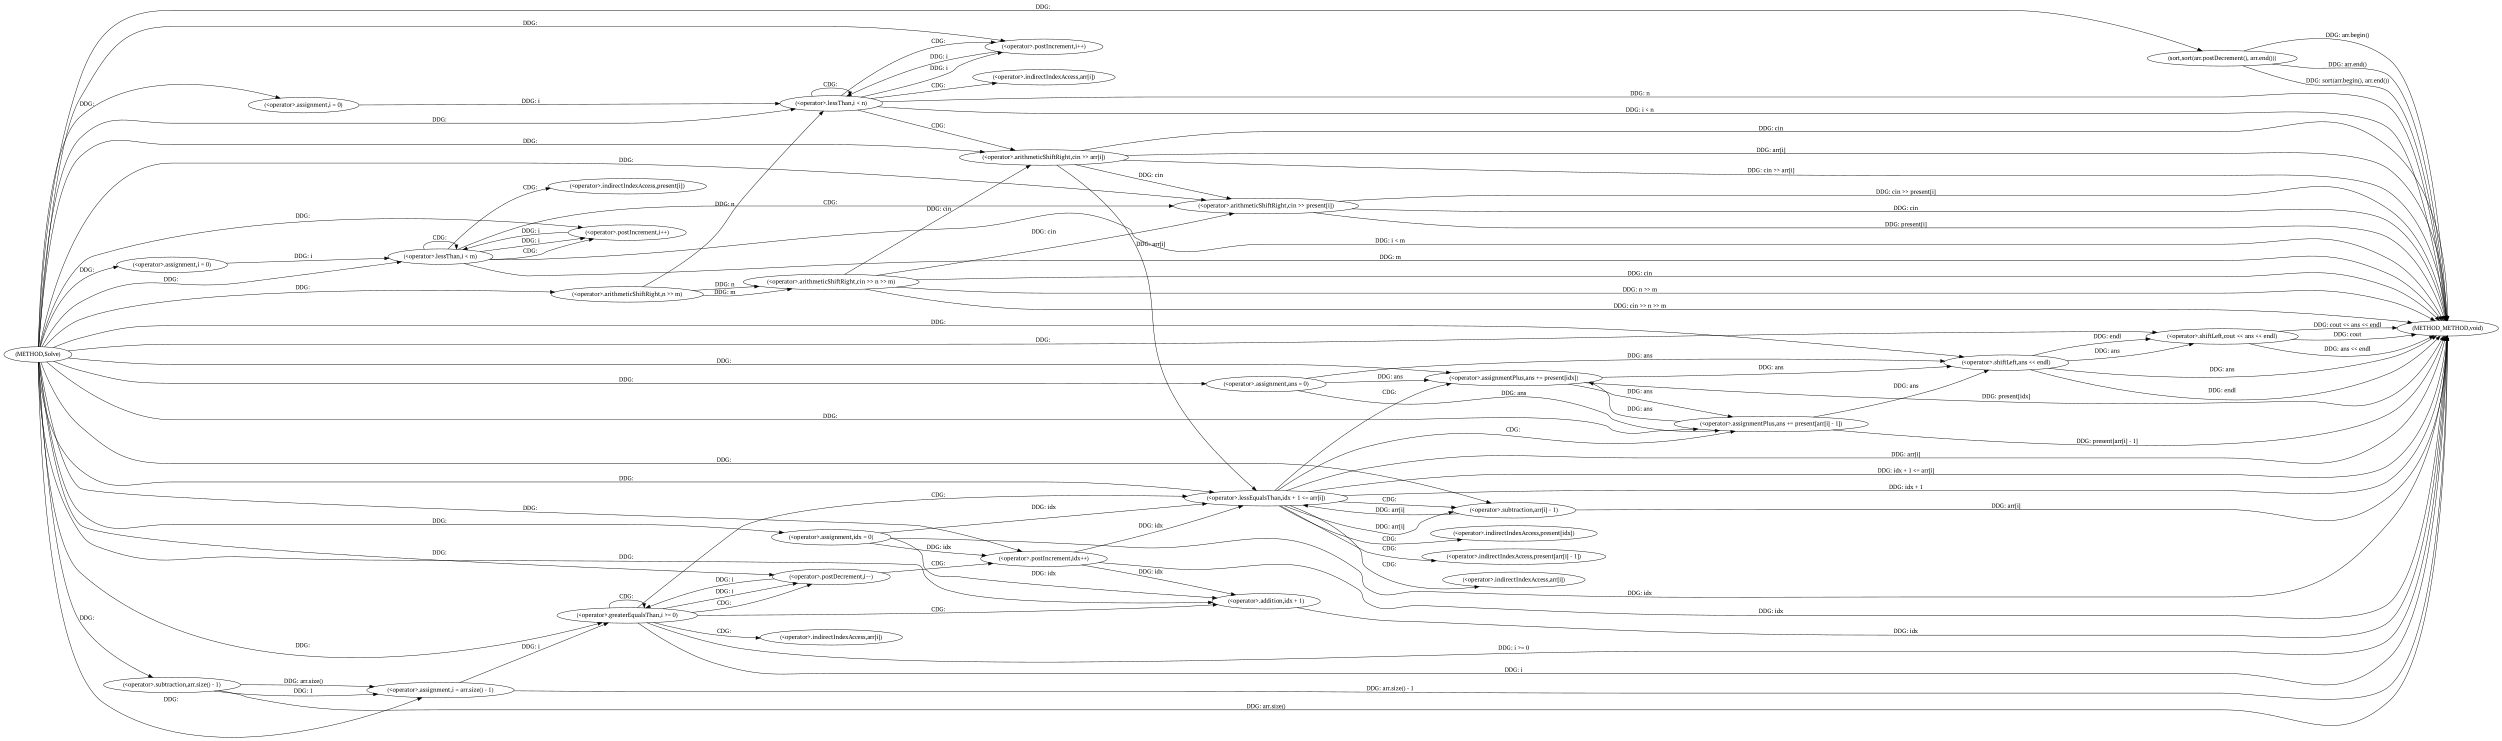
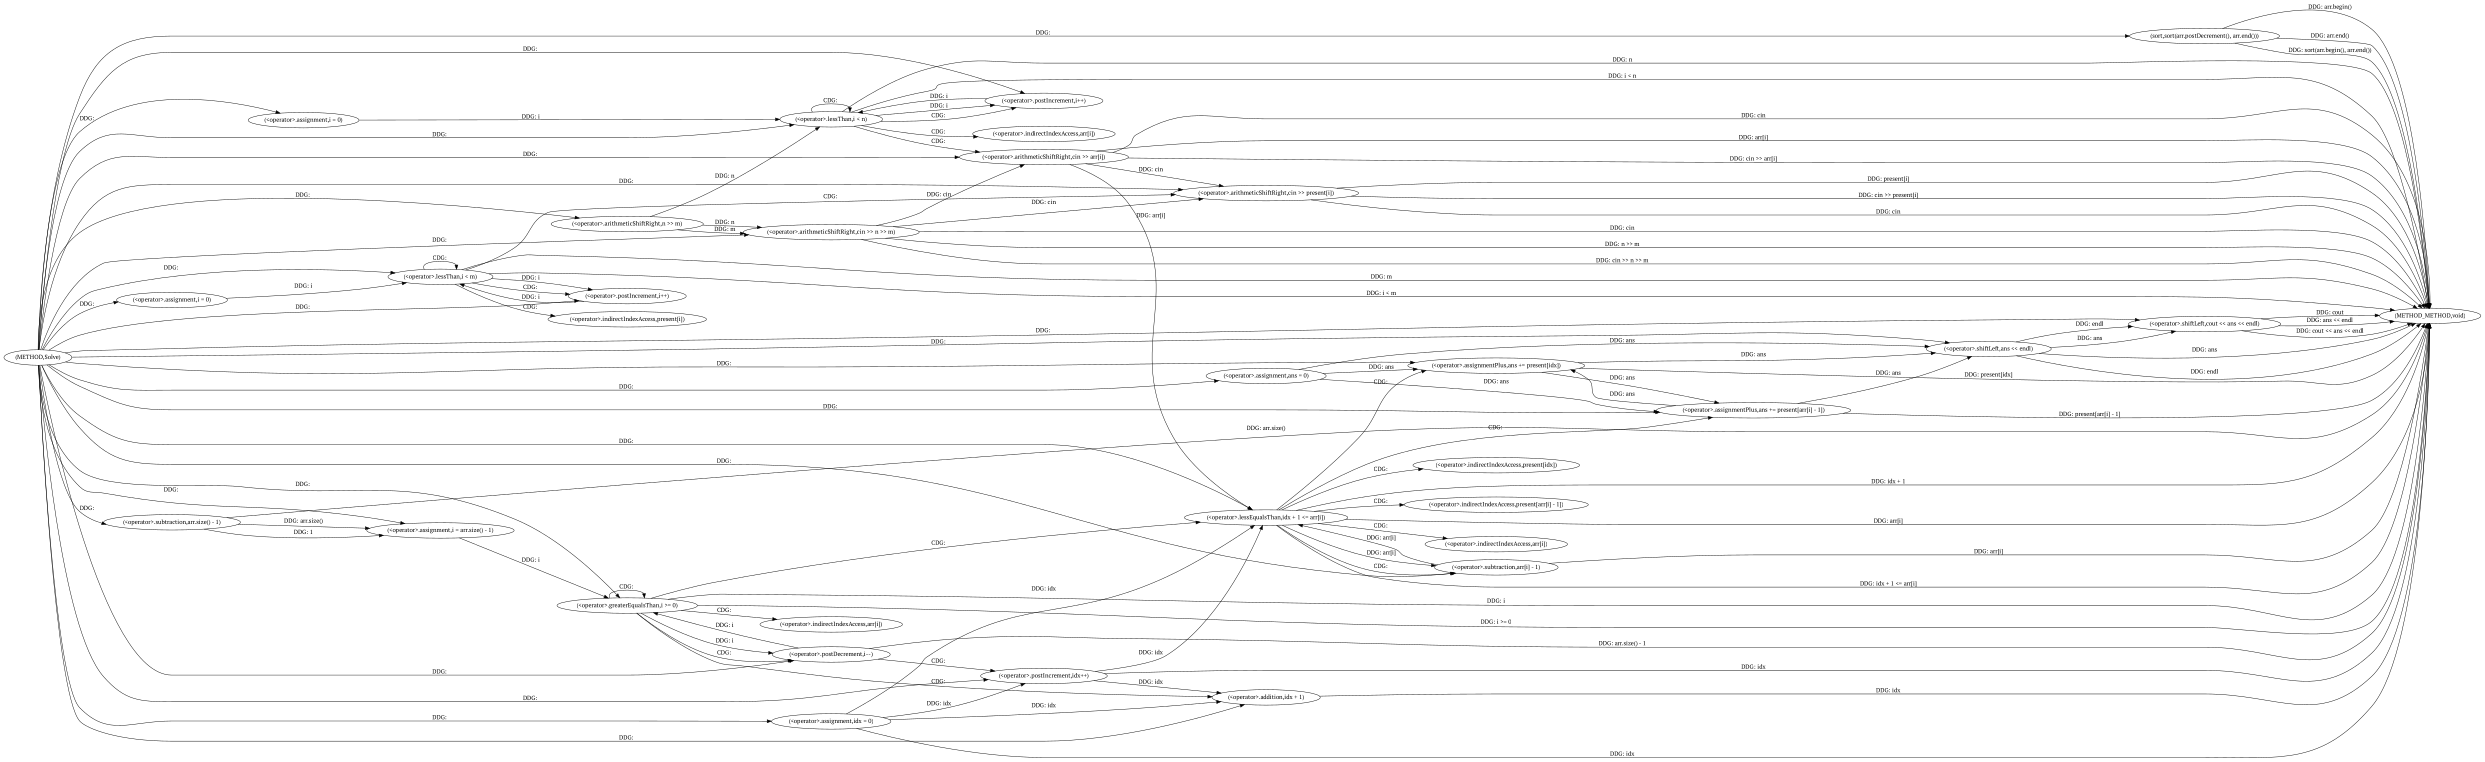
none -> (369, 248)
(1630, 693) -> (1781, 647)
